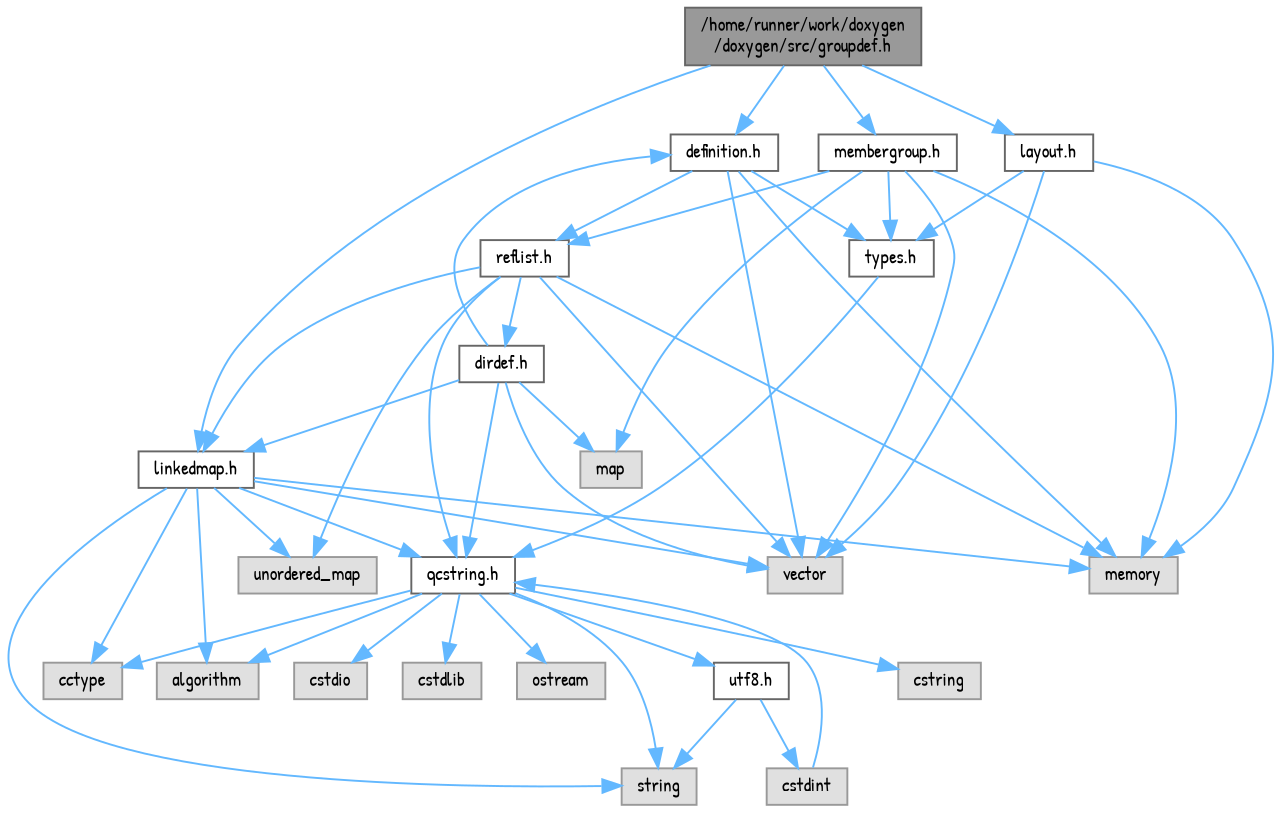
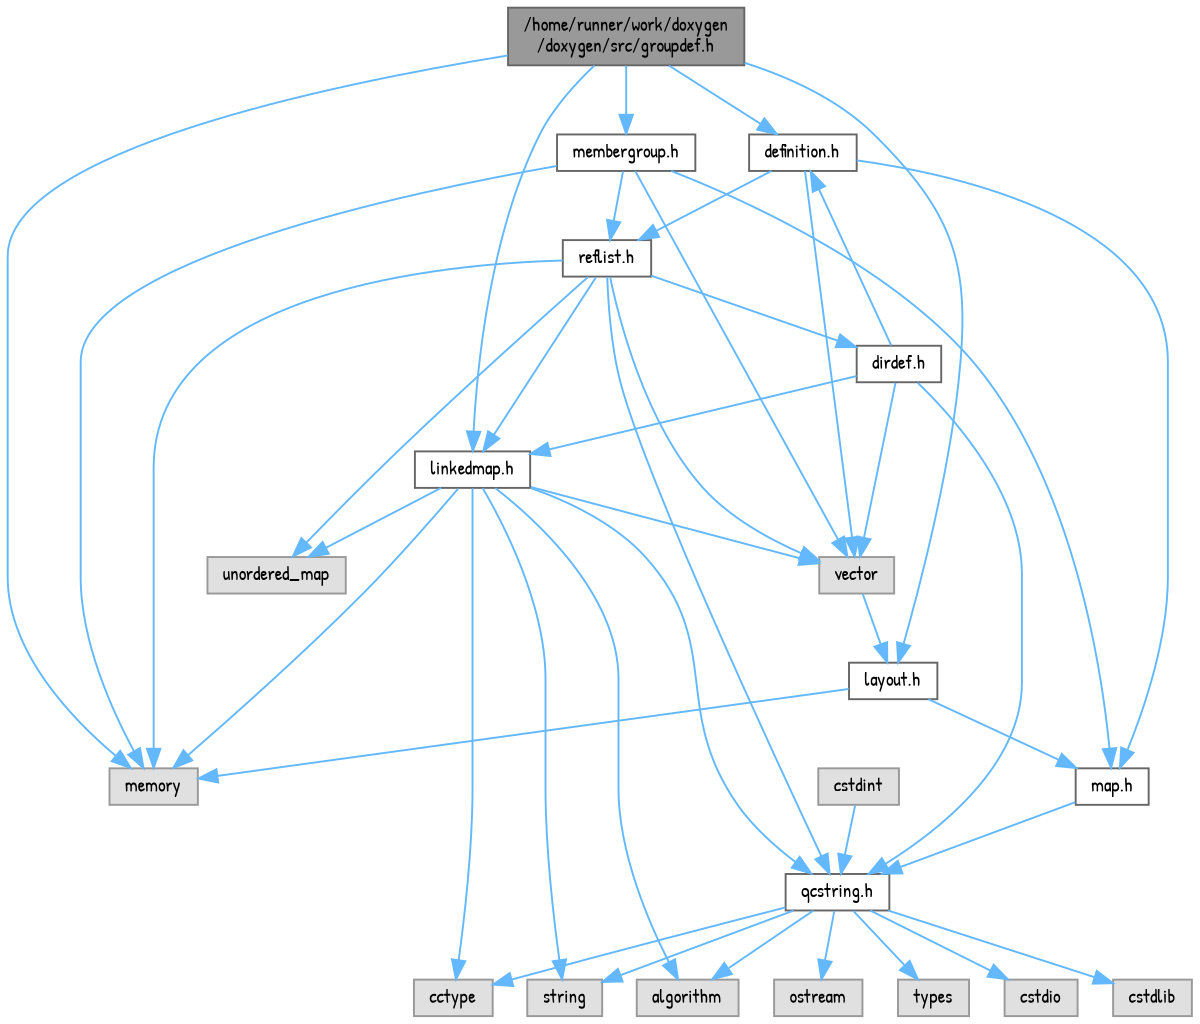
(892, 258) -> (1112, 787)
(906, 353) -> (12, 245)
(965, 370) -> (872, 619)
(611, 470) -> none
(751, 681) -> none
(940, 681) -> (934, 998)
